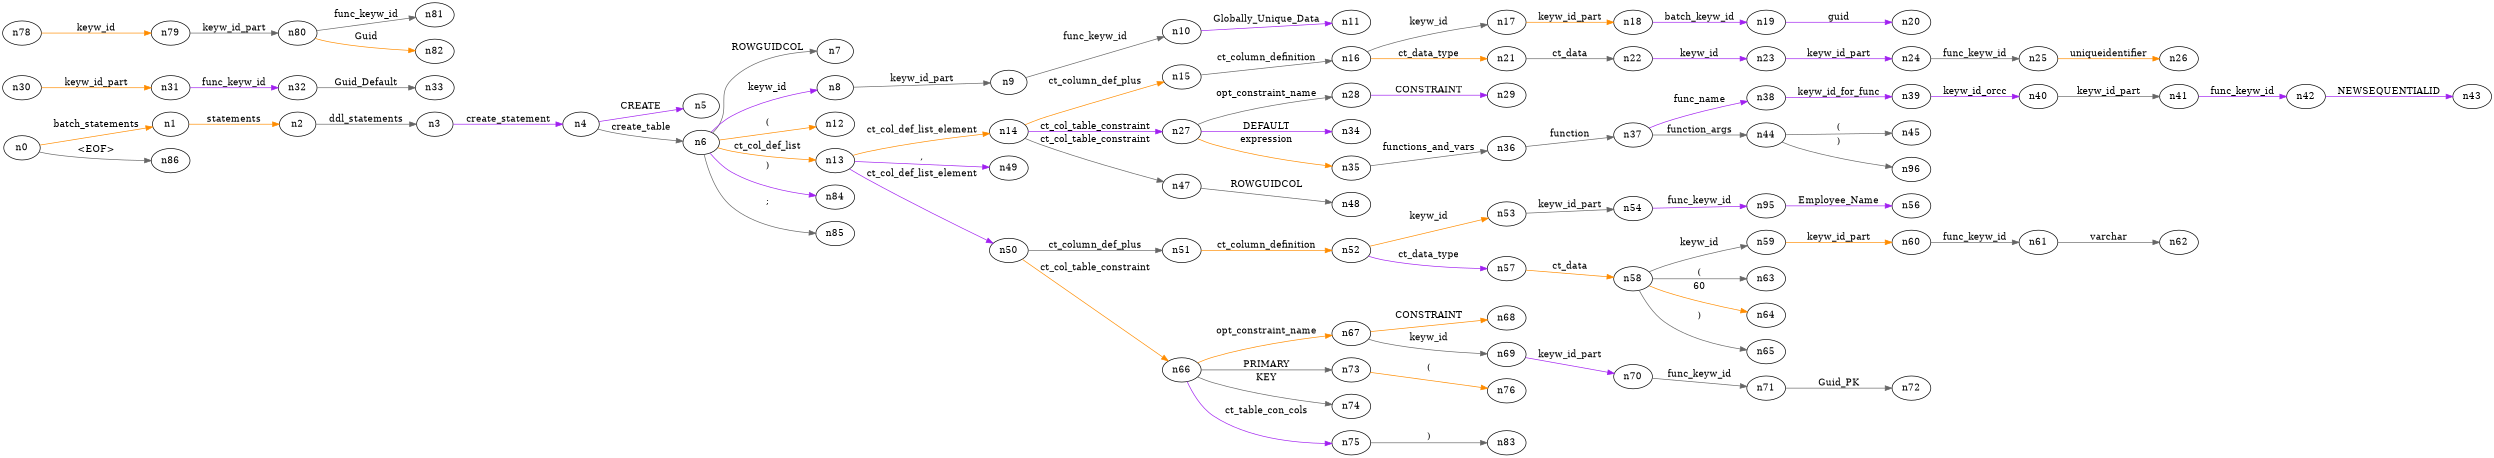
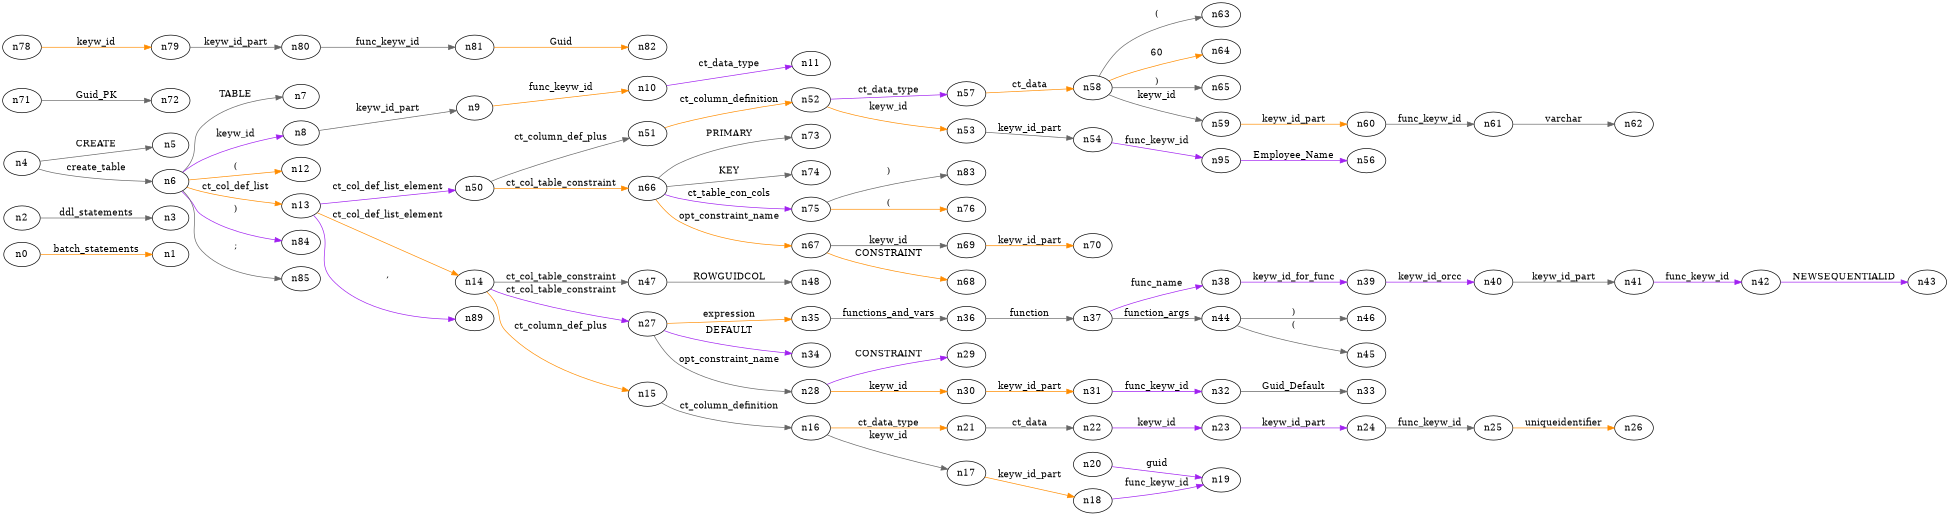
(1700, 17) -> (1157, 483)
(1267, 19) -> (729, 64)
(1835, 22) -> (1154, 472)
(362, 47) -> (558, 47)
(768, 48) -> (236, 94)
(1092, 58) -> (557, 99)
(638, 116) -> (93, 155)
(231, 124) -> none
(505, 124) -> none
(171, 161) -> none
(1009, 168) -> (475, 319)
(1911, 169) -> (1366, 319)
(1567, 365) -> (1026, 246)
(1426, 380) -> (885, 209)
(1696, 382) -> none
none -> (885, 392)
